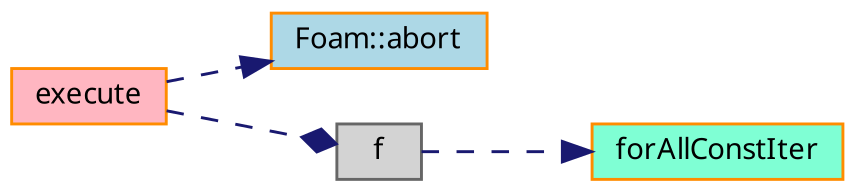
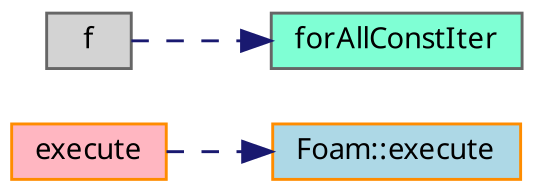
(379, 41) -> (397, 152)
(234, 124) -> none
(718, 152) -> (397, 41)
